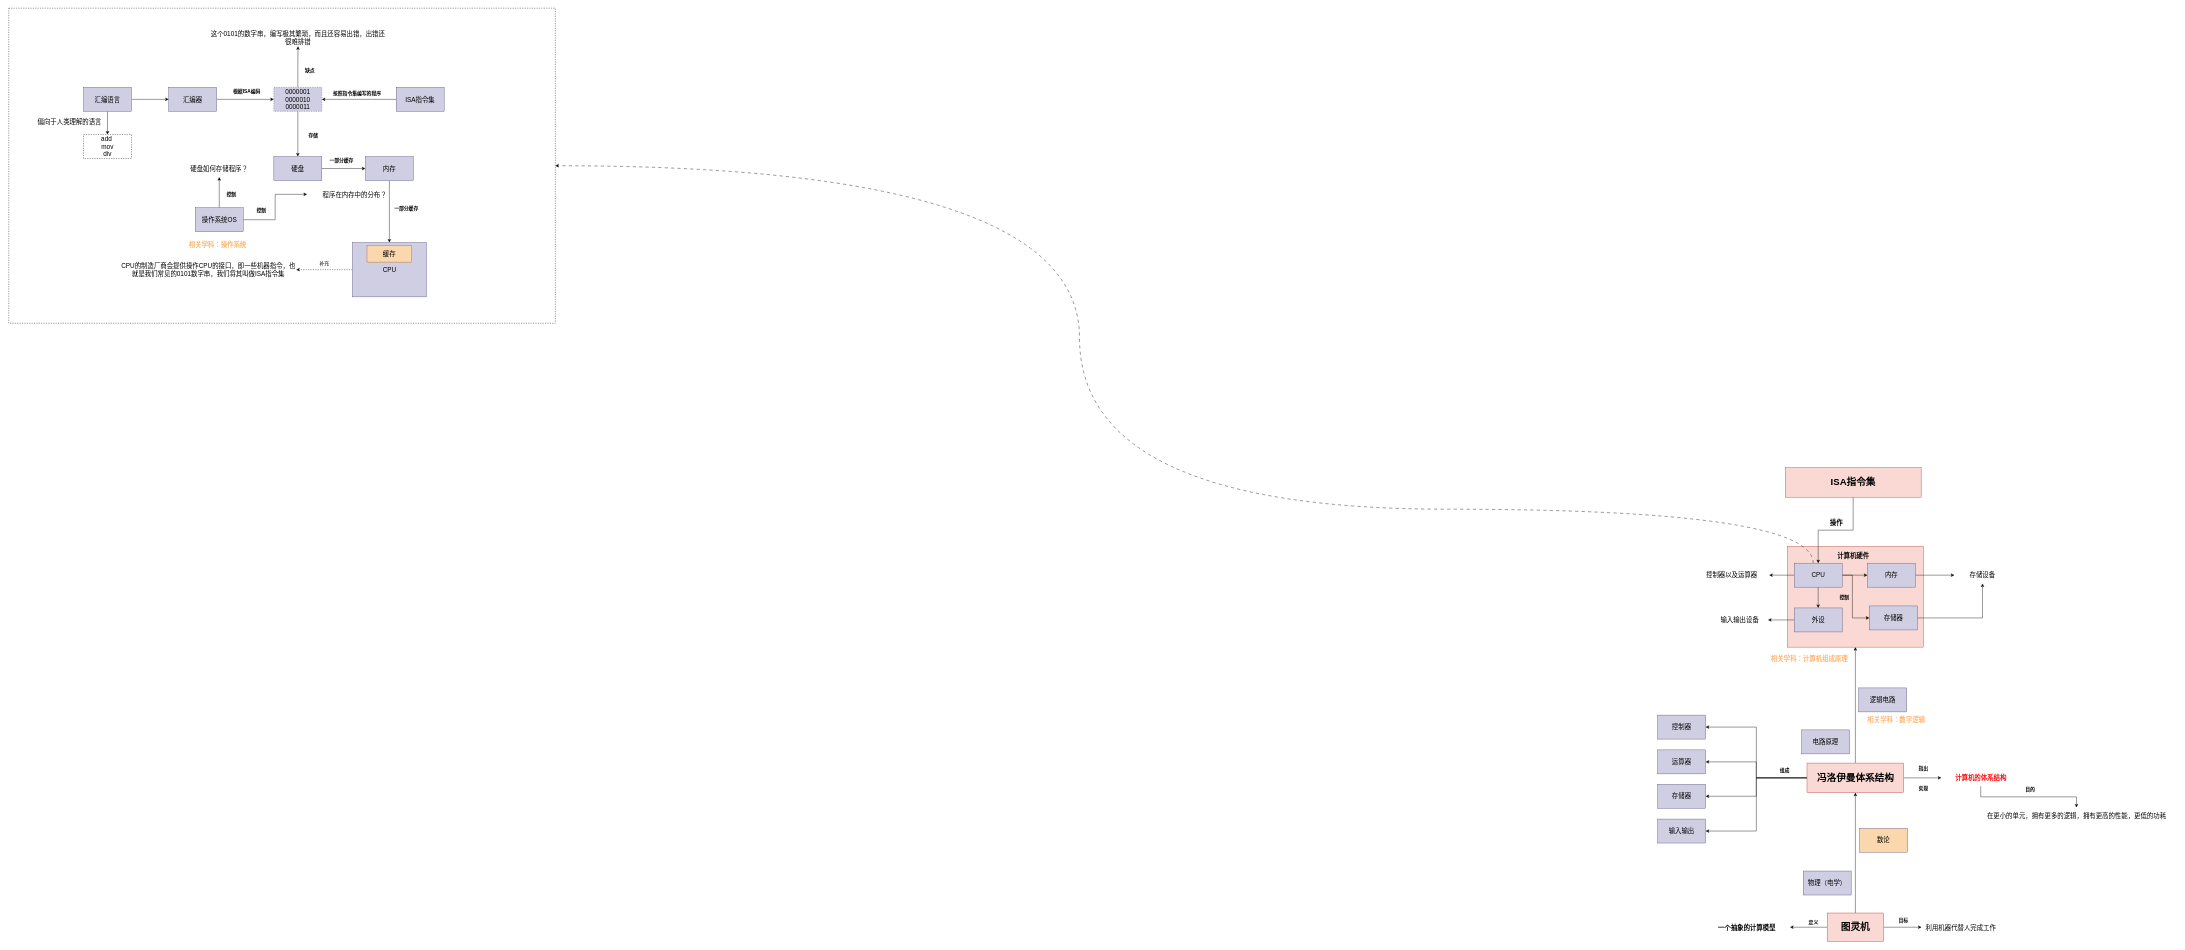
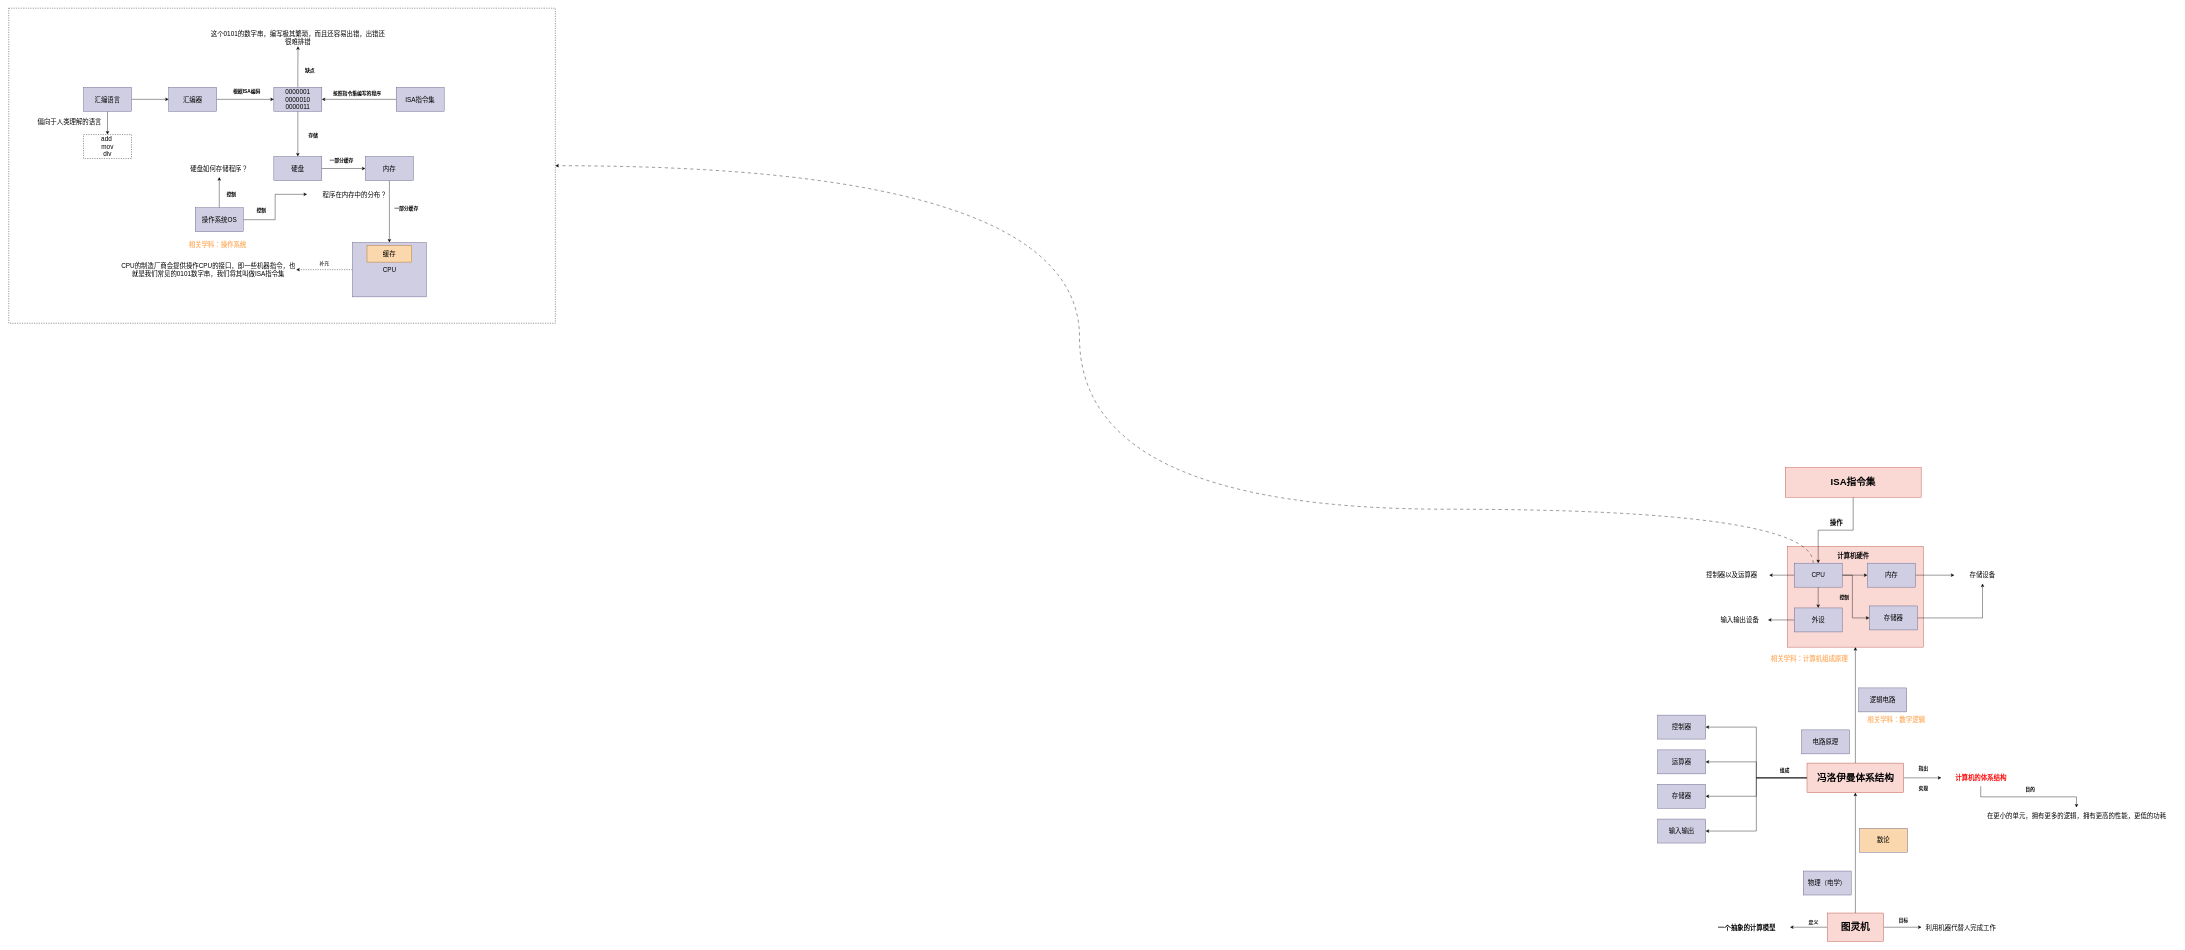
(297, 99) -> (297, 99)
